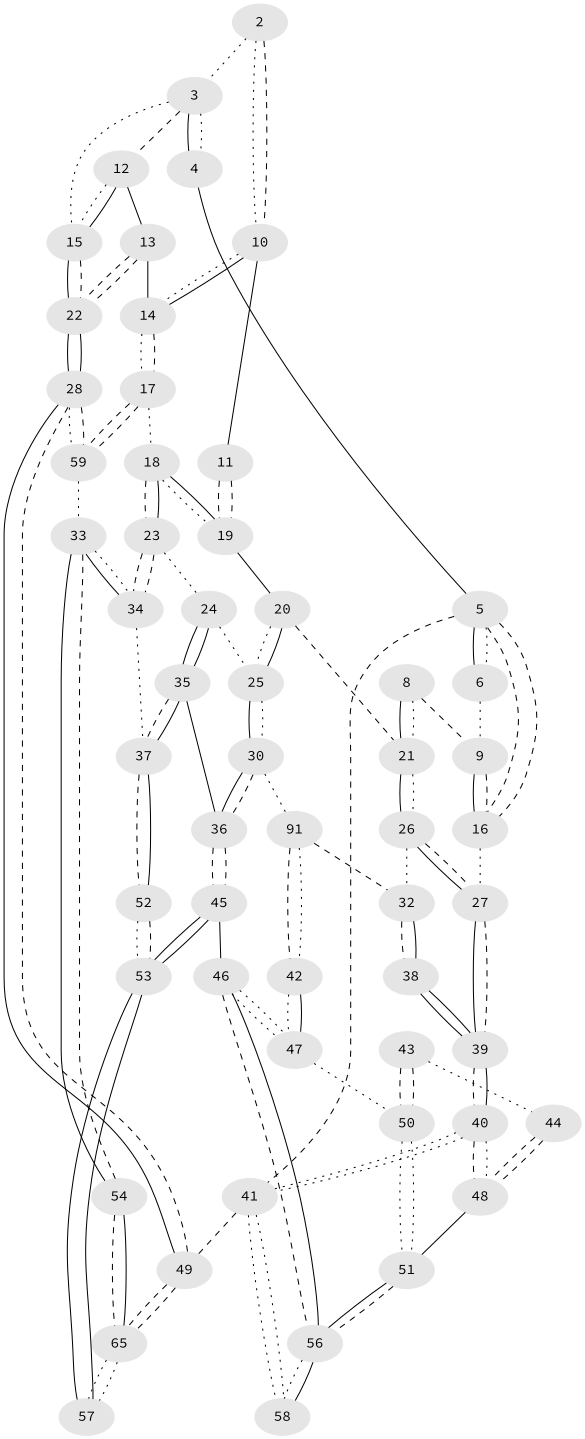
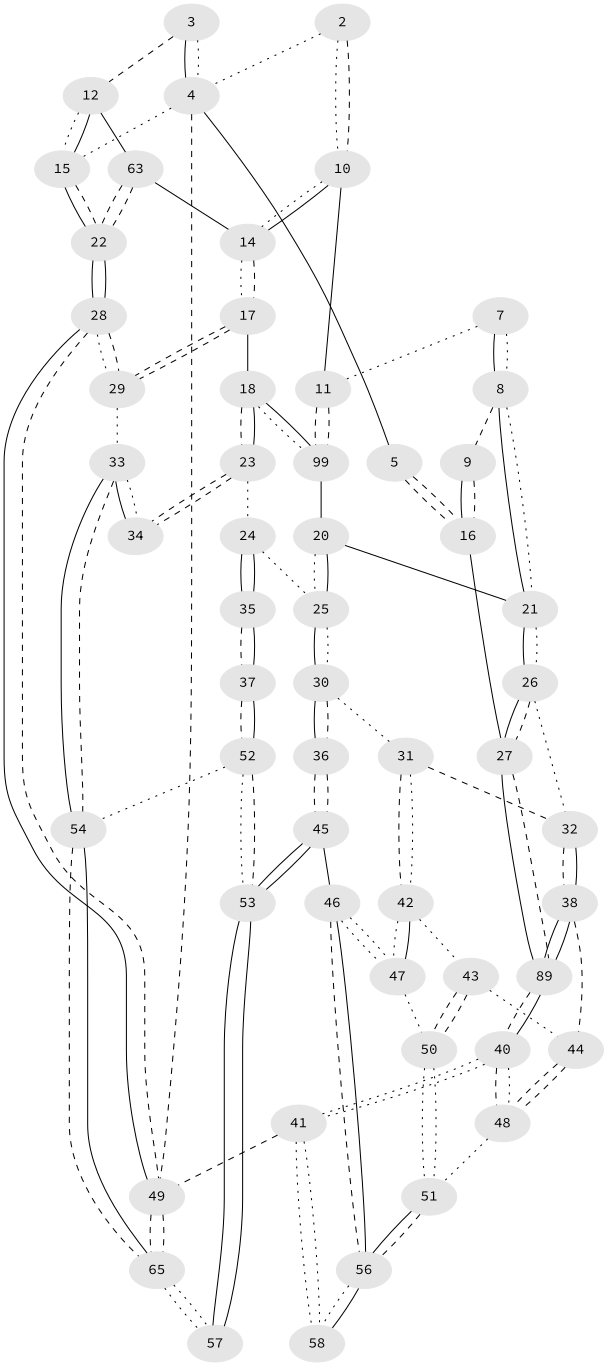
(227, 59) -> (267, 59)
(92, 142) -> (127, 132)
(148, 243) -> (136, 169)
none -> (501, 316)
(150, 426) -> (248, 353)
(78, 463) -> (117, 389)
(225, 536) -> (321, 463)
none -> (192, 647)
(140, 683) -> none
(344, 683) -> (426, 573)
(480, 683) -> none
(201, 756) -> none
none -> (163, 793)
(295, 830) -> (406, 756)
(480, 867) -> (484, 646)
(351, 886) -> none
none -> (438, 940)
none -> (582, 976)
(480, 1050) -> (544, 977)
(444, 1233) -> (466, 1160)
